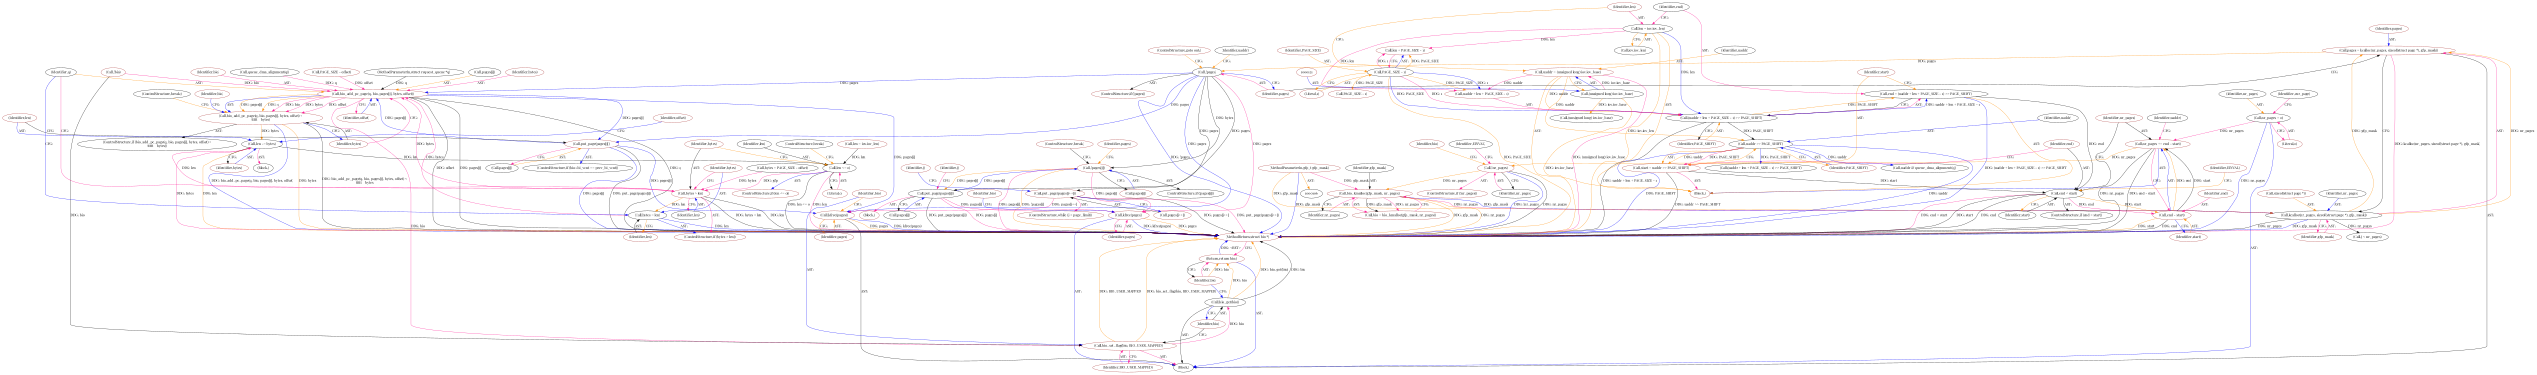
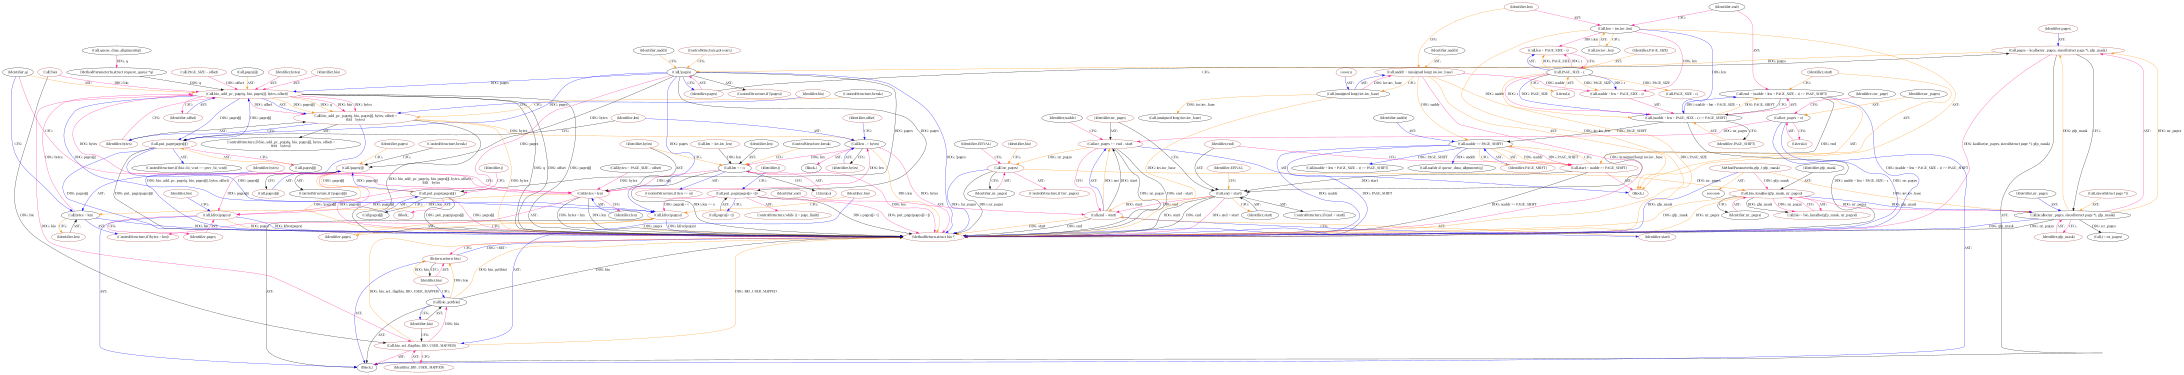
(317, 83) -> (117, 60)
(552, 160) -> (802, 157)
(1286, 194) -> (1907, 194)
